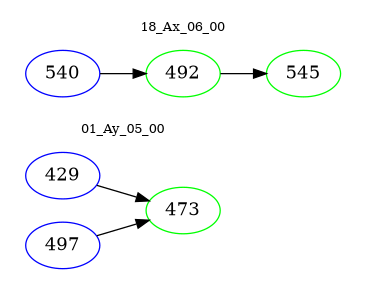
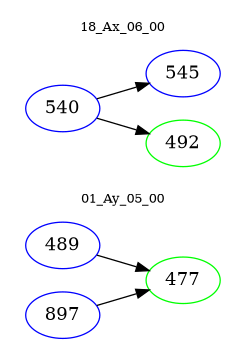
(237, 74) -> (117, 93)
(304, 74) -> (183, 74)
(63, 176) -> (63, 245)
(183, 211) -> (183, 280)
(63, 245) -> (63, 315)
